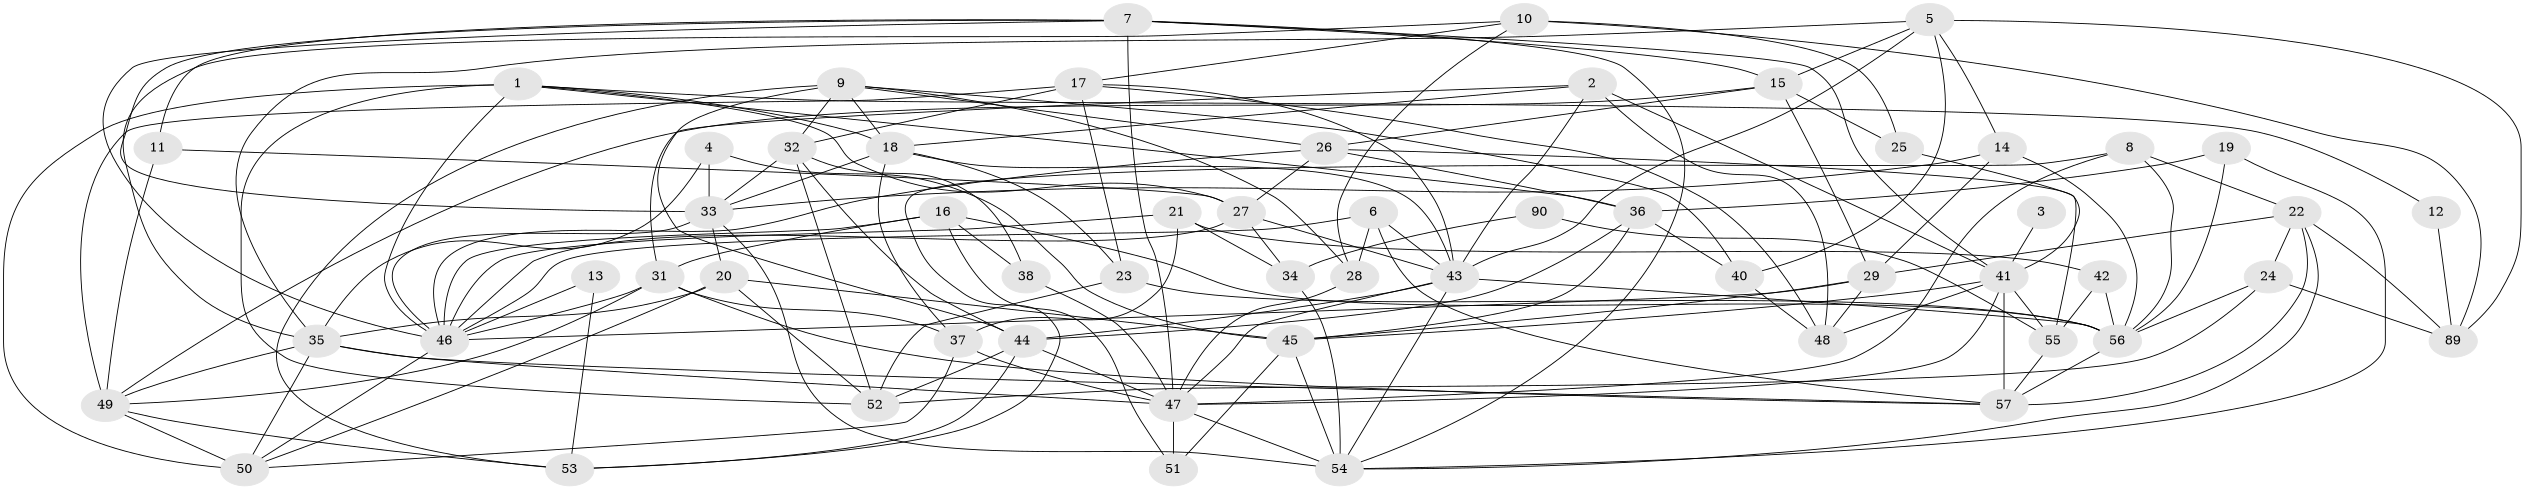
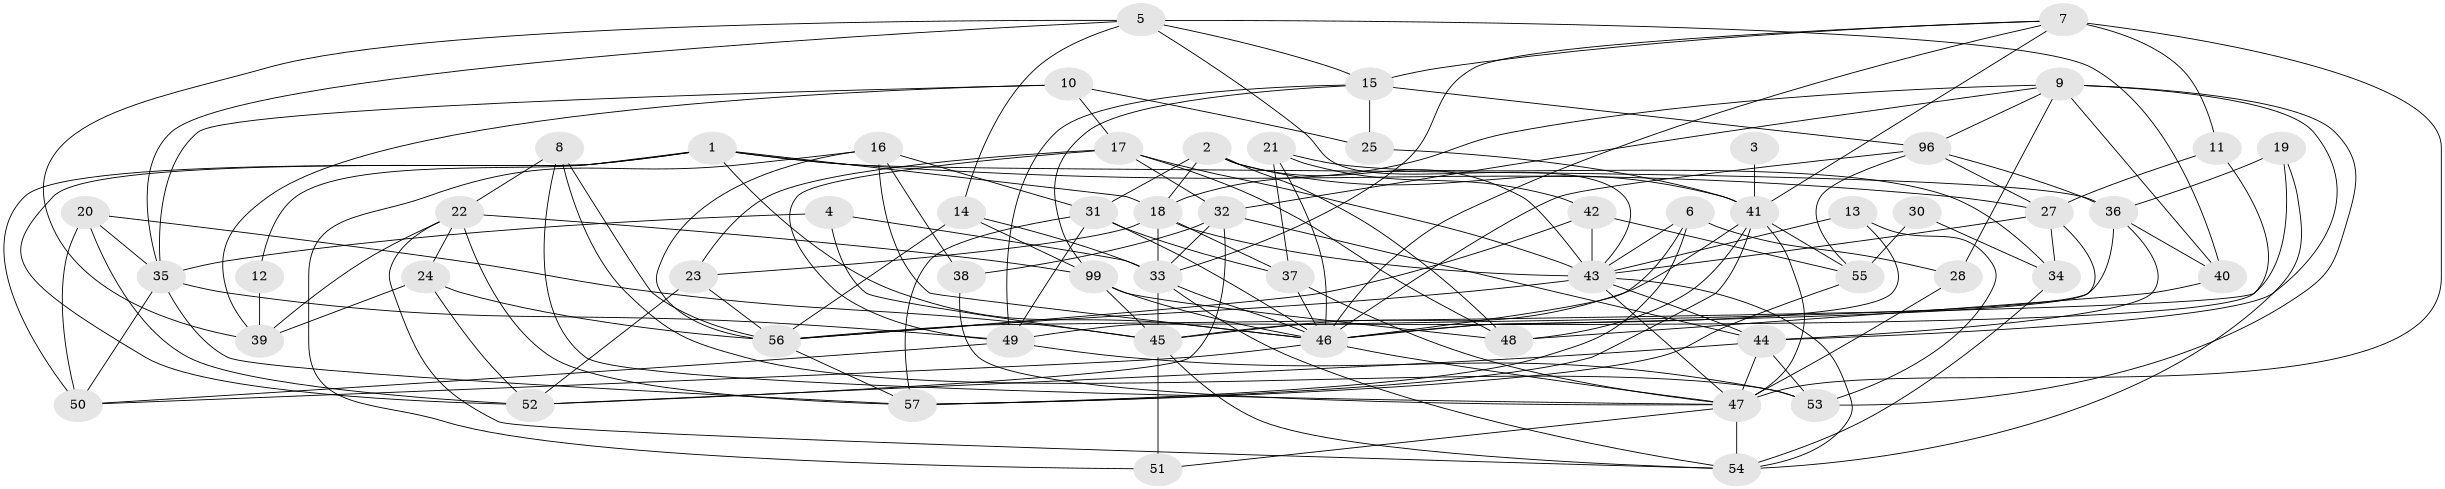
(1644, 85) -> none
(1389, 126) -> none
(1324, 148) -> (1927, 148)
(1540, 213) -> (1917, 213)
none -> (1766, 234)
(717, 245) -> (1158, 309)
none -> (1592, 245)
(1872, 277) -> (1094, 277)
(2453, 341) -> (260, 341)
(744, 380) -> (1530, 377)
(629, 445) -> (1308, 311)
